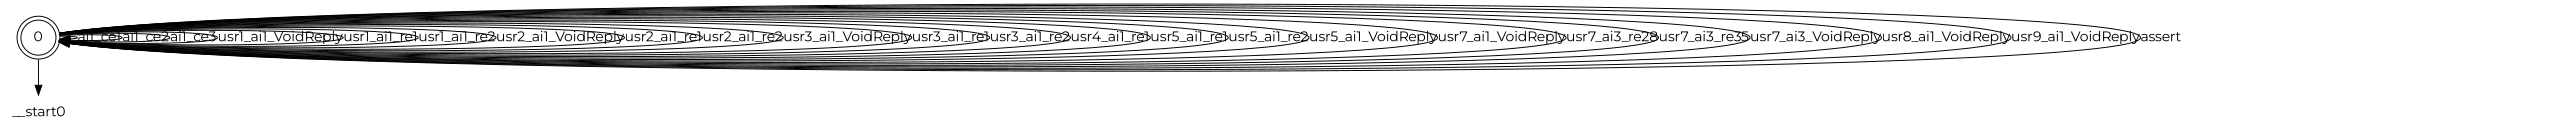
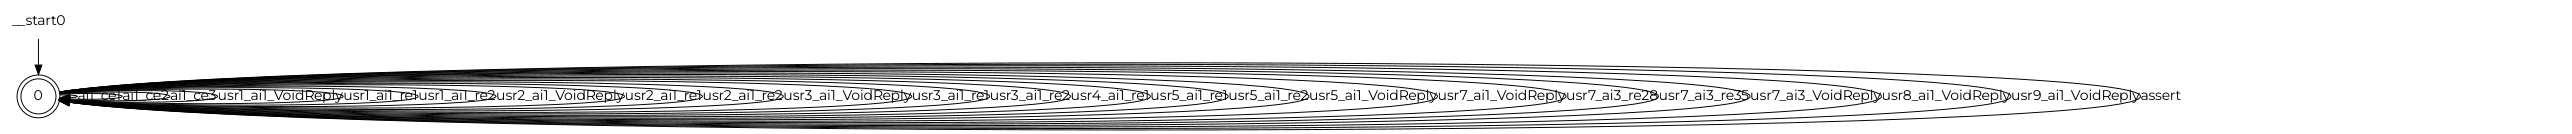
(38, 72) -> (38, 52)
